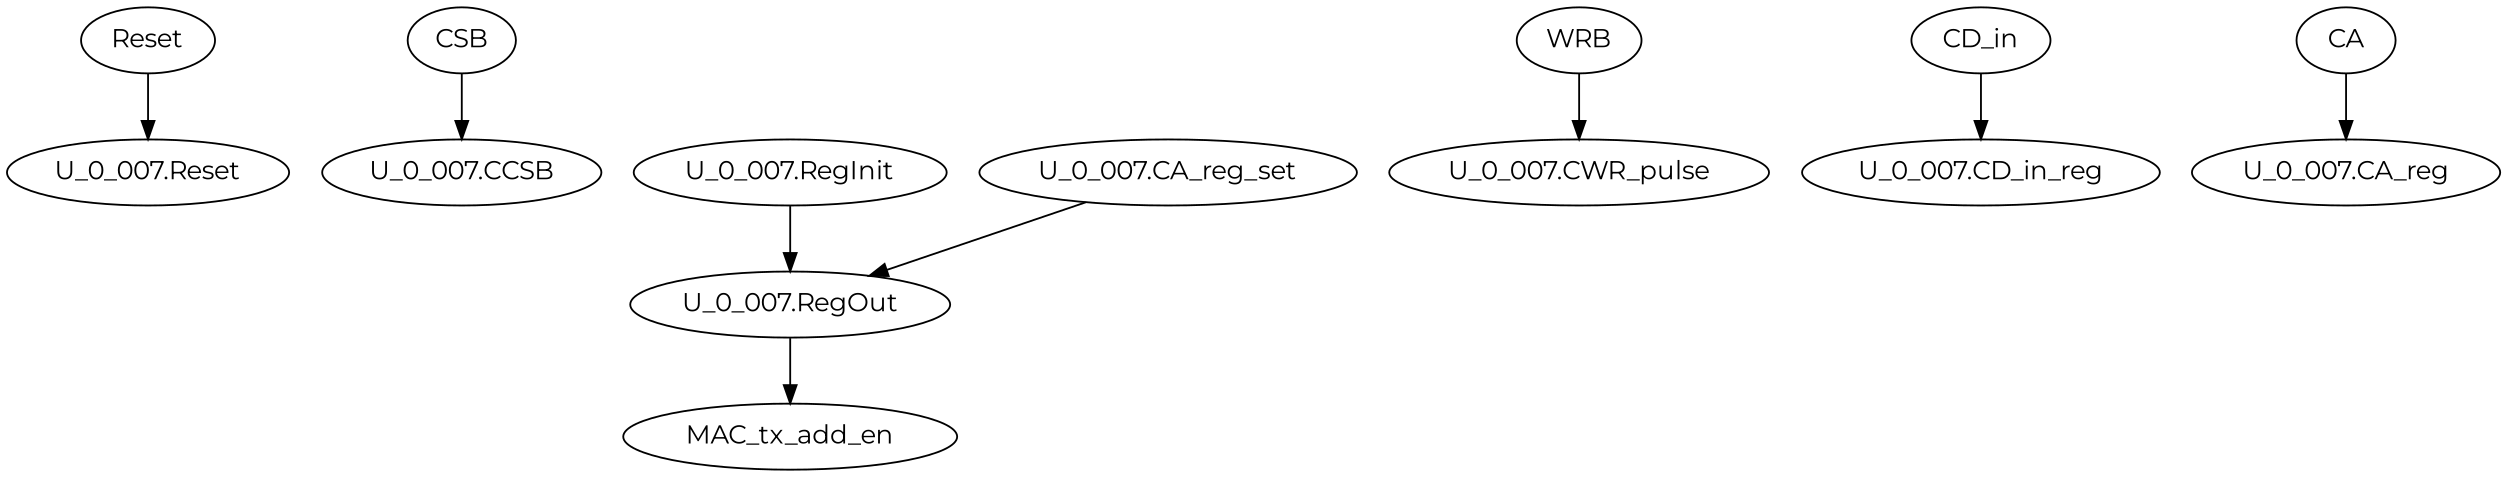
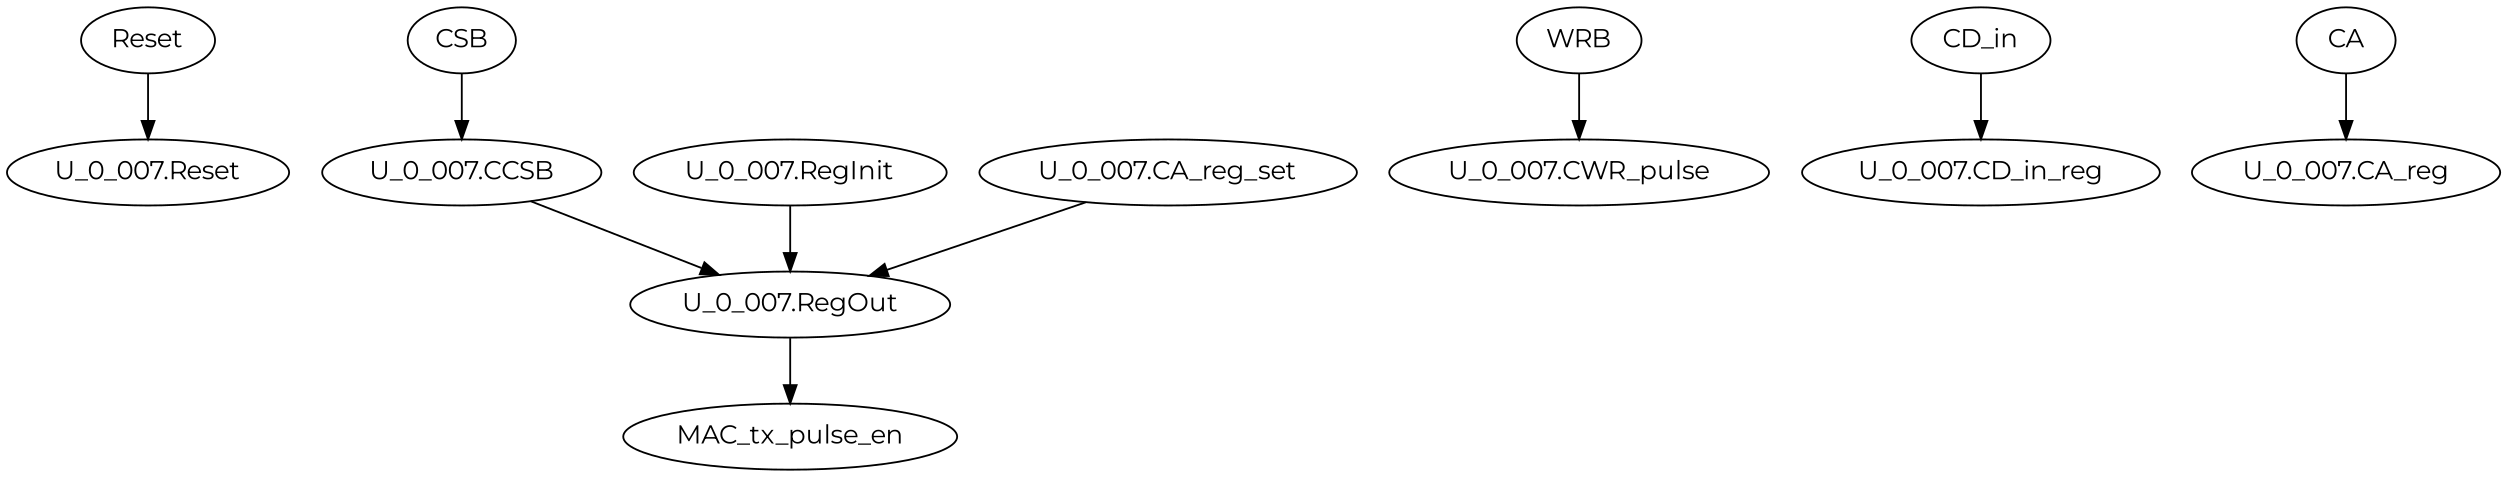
none -> (616, 235)
(790, 437) -> (790, 437)
